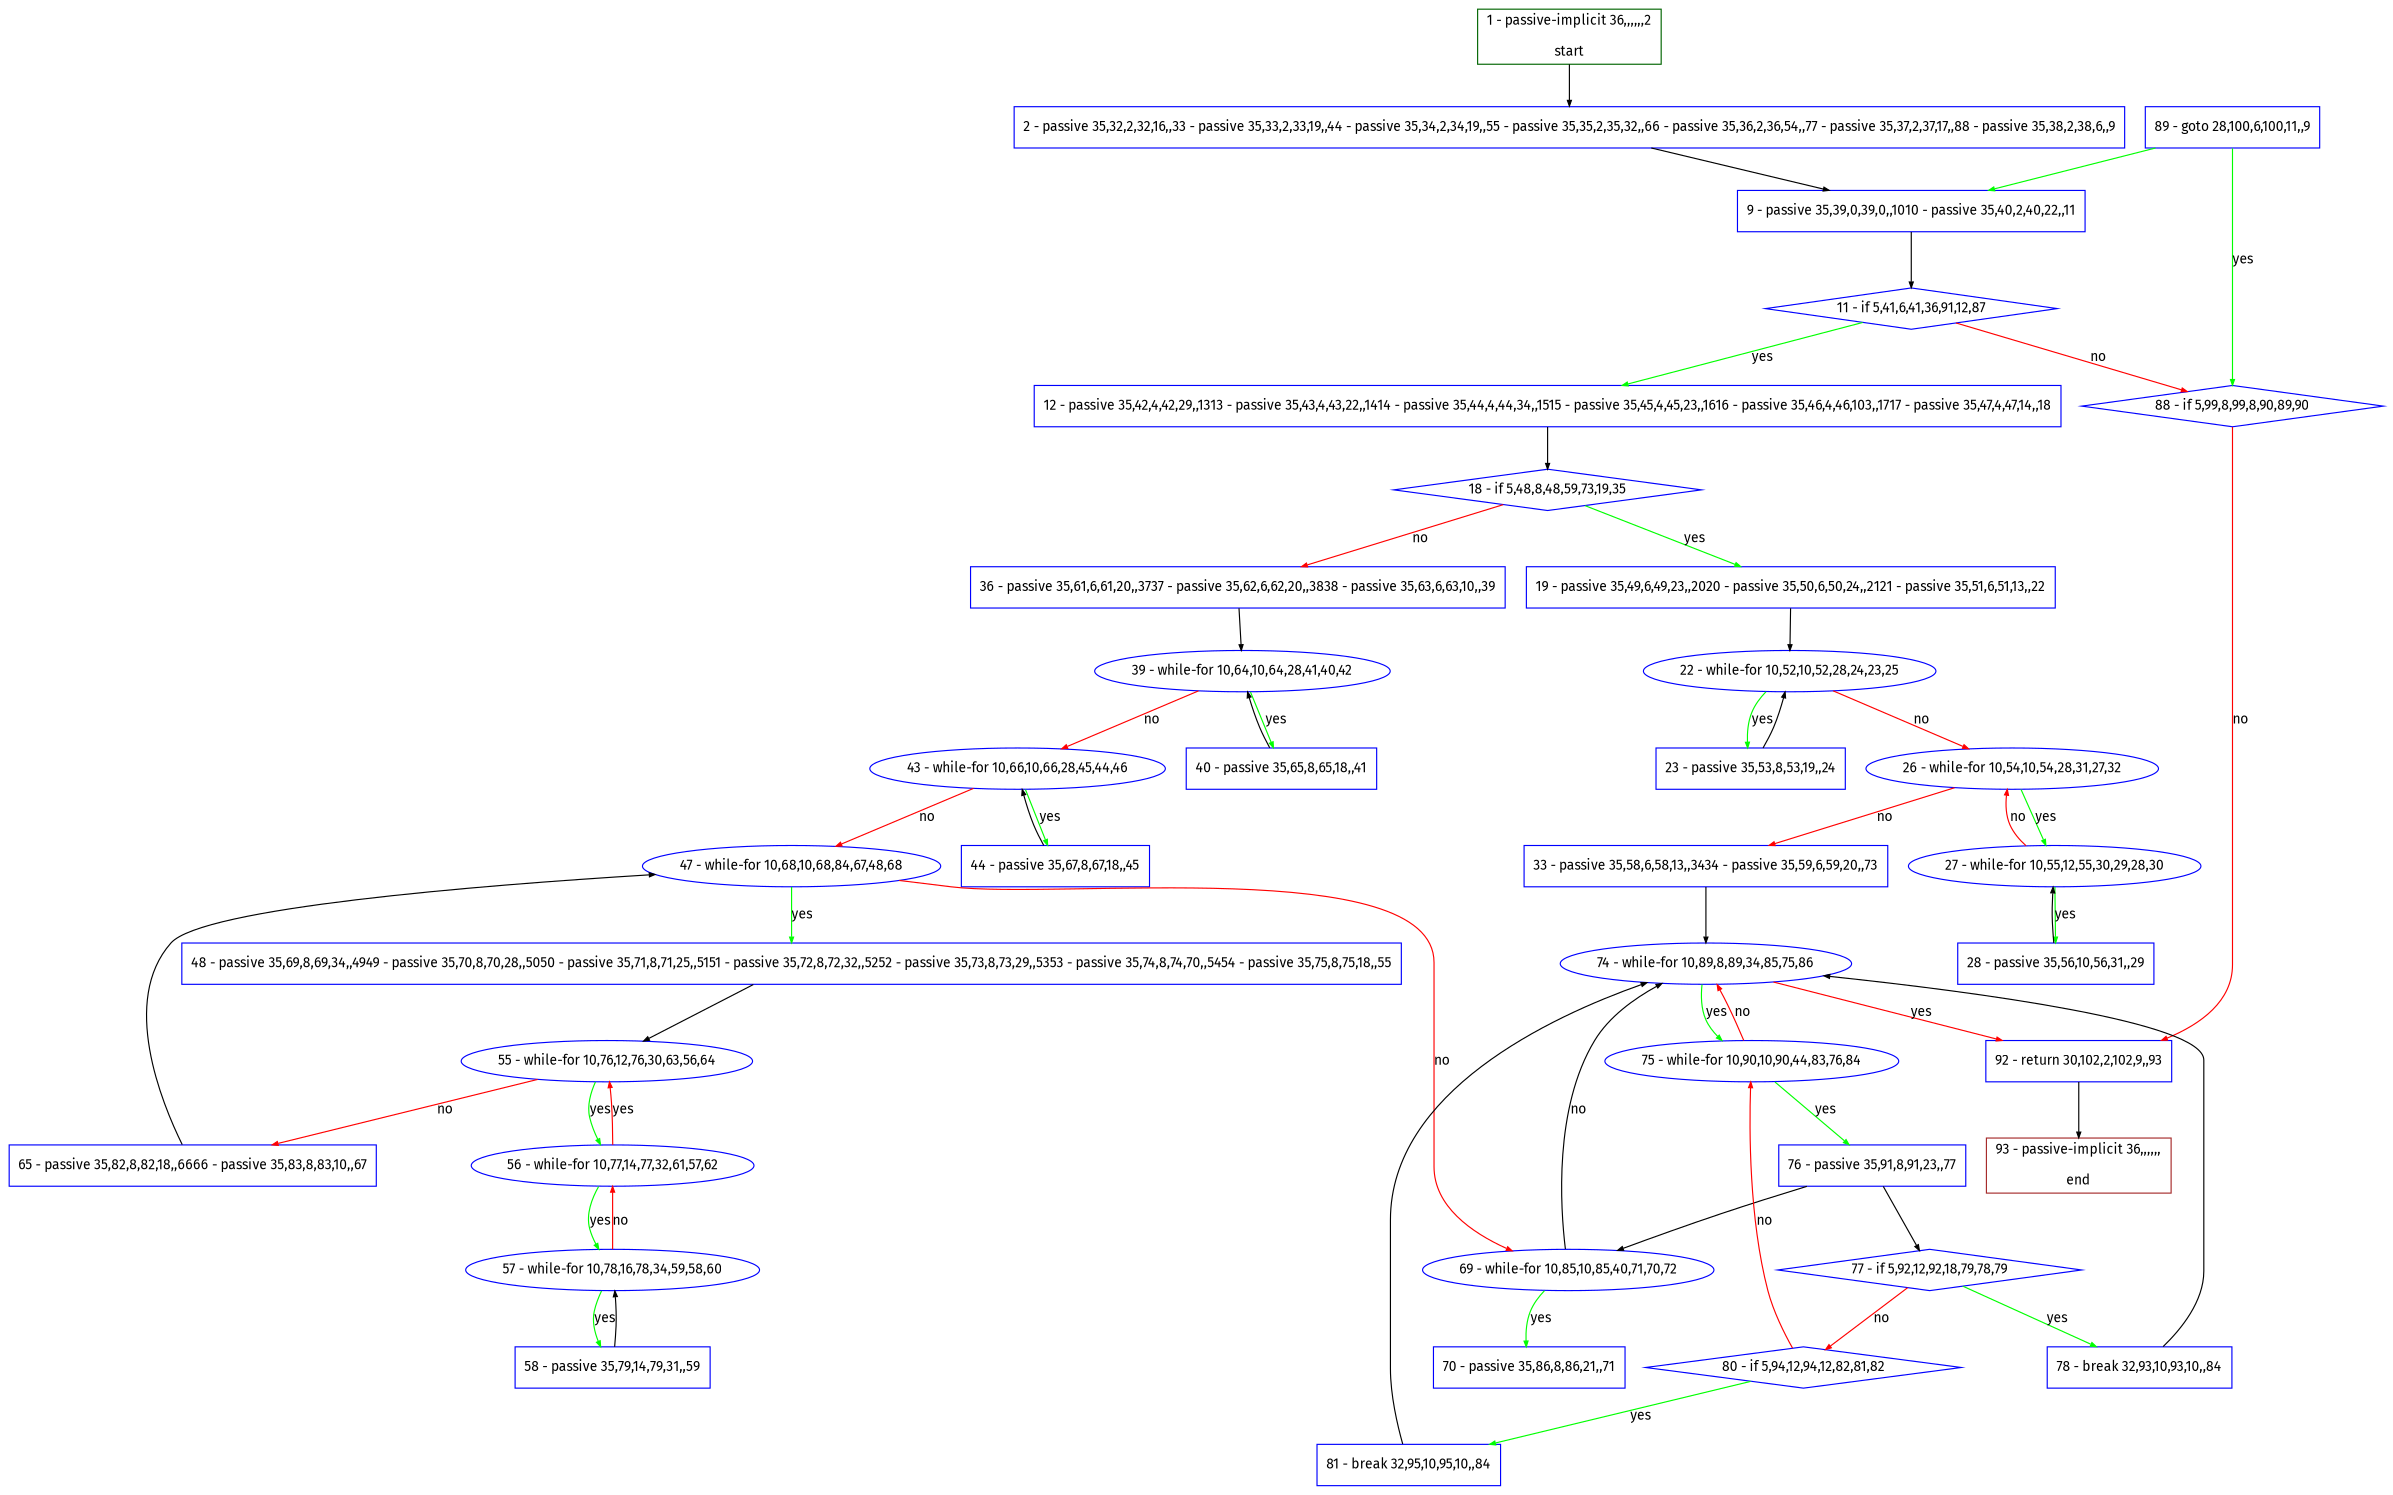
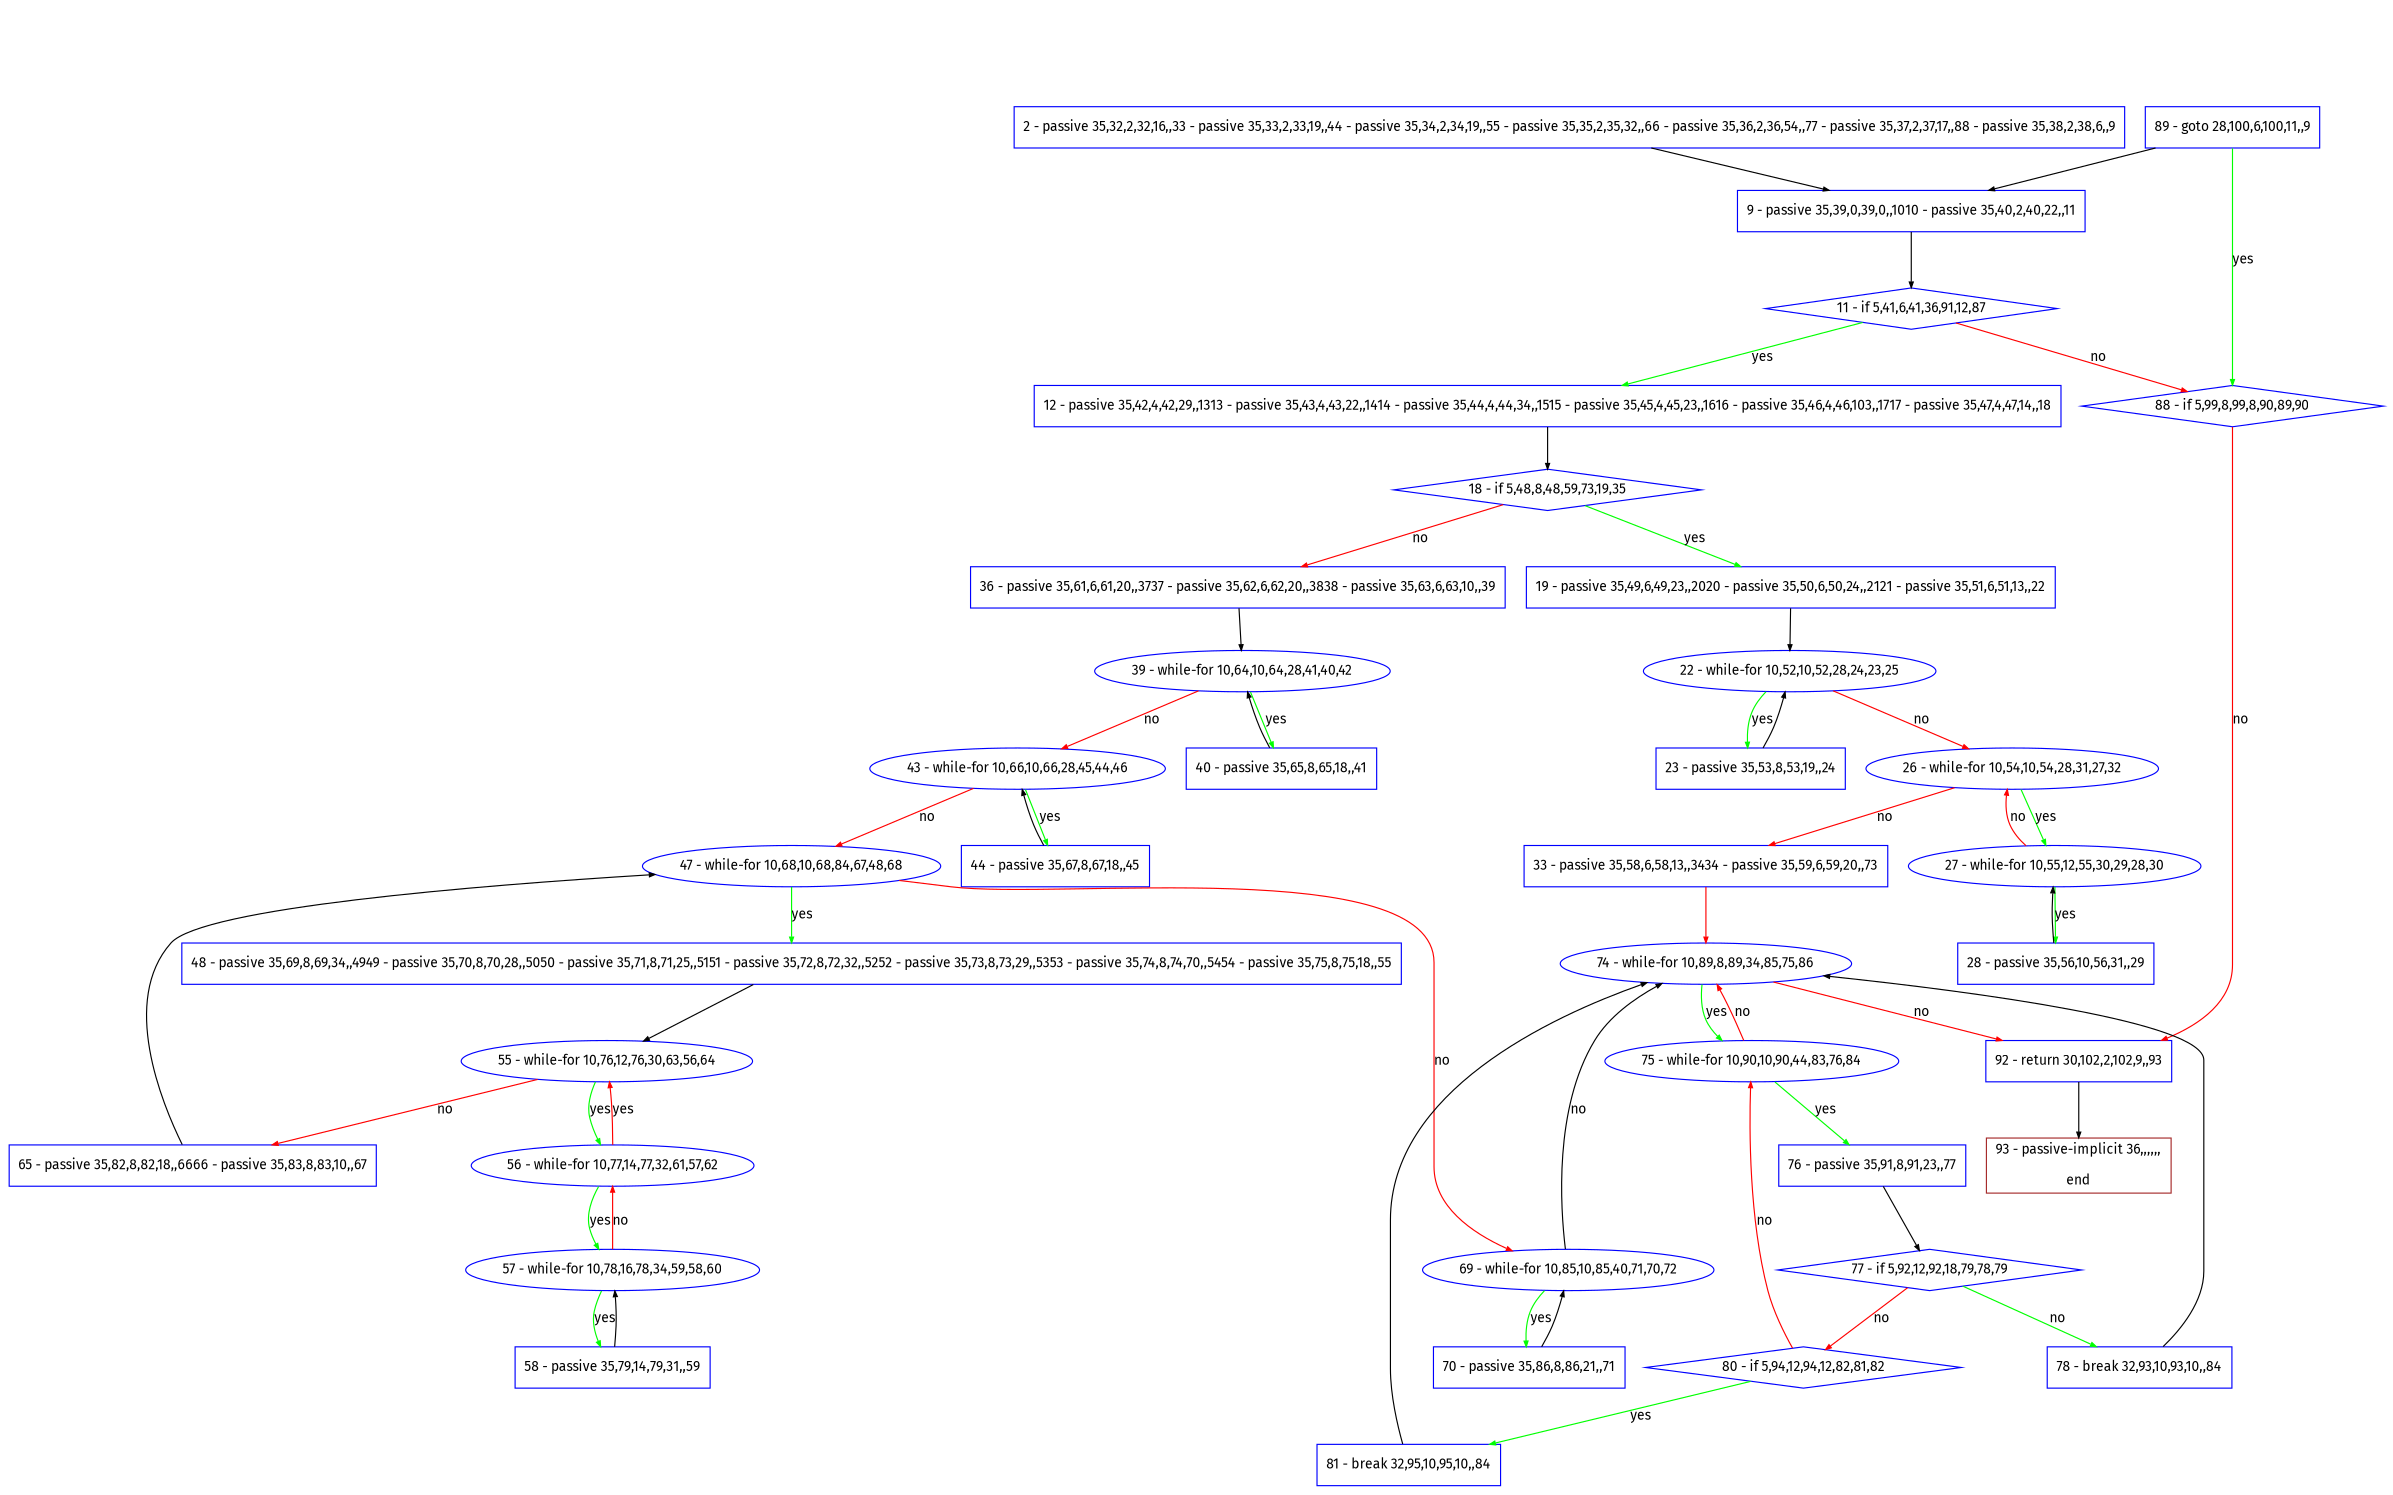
(1569, 37) -> none
(2075, 168) -> (2075, 168)
(1706, 912) -> (1706, 912)
(1922, 1012) -> (1922, 1012)
(1715, 1216) -> (1554, 1322)
(2058, 1319) -> (2058, 1319)
